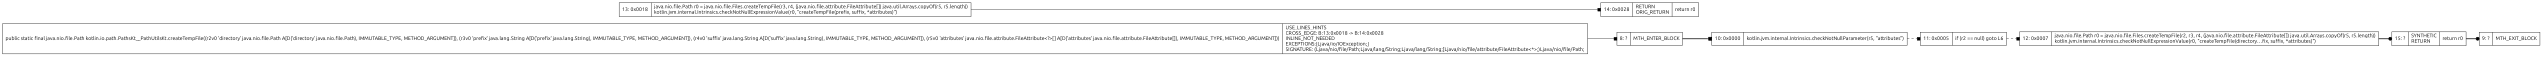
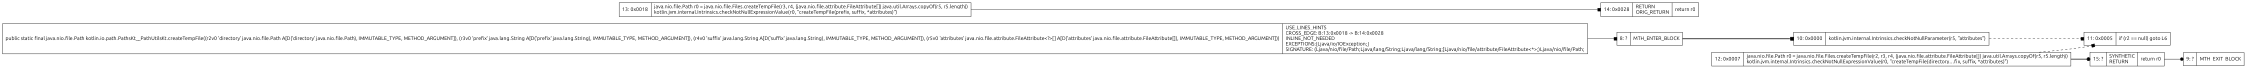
(2011, 39) -> (2065, 50)
(2471, 39) -> (2172, 59)
